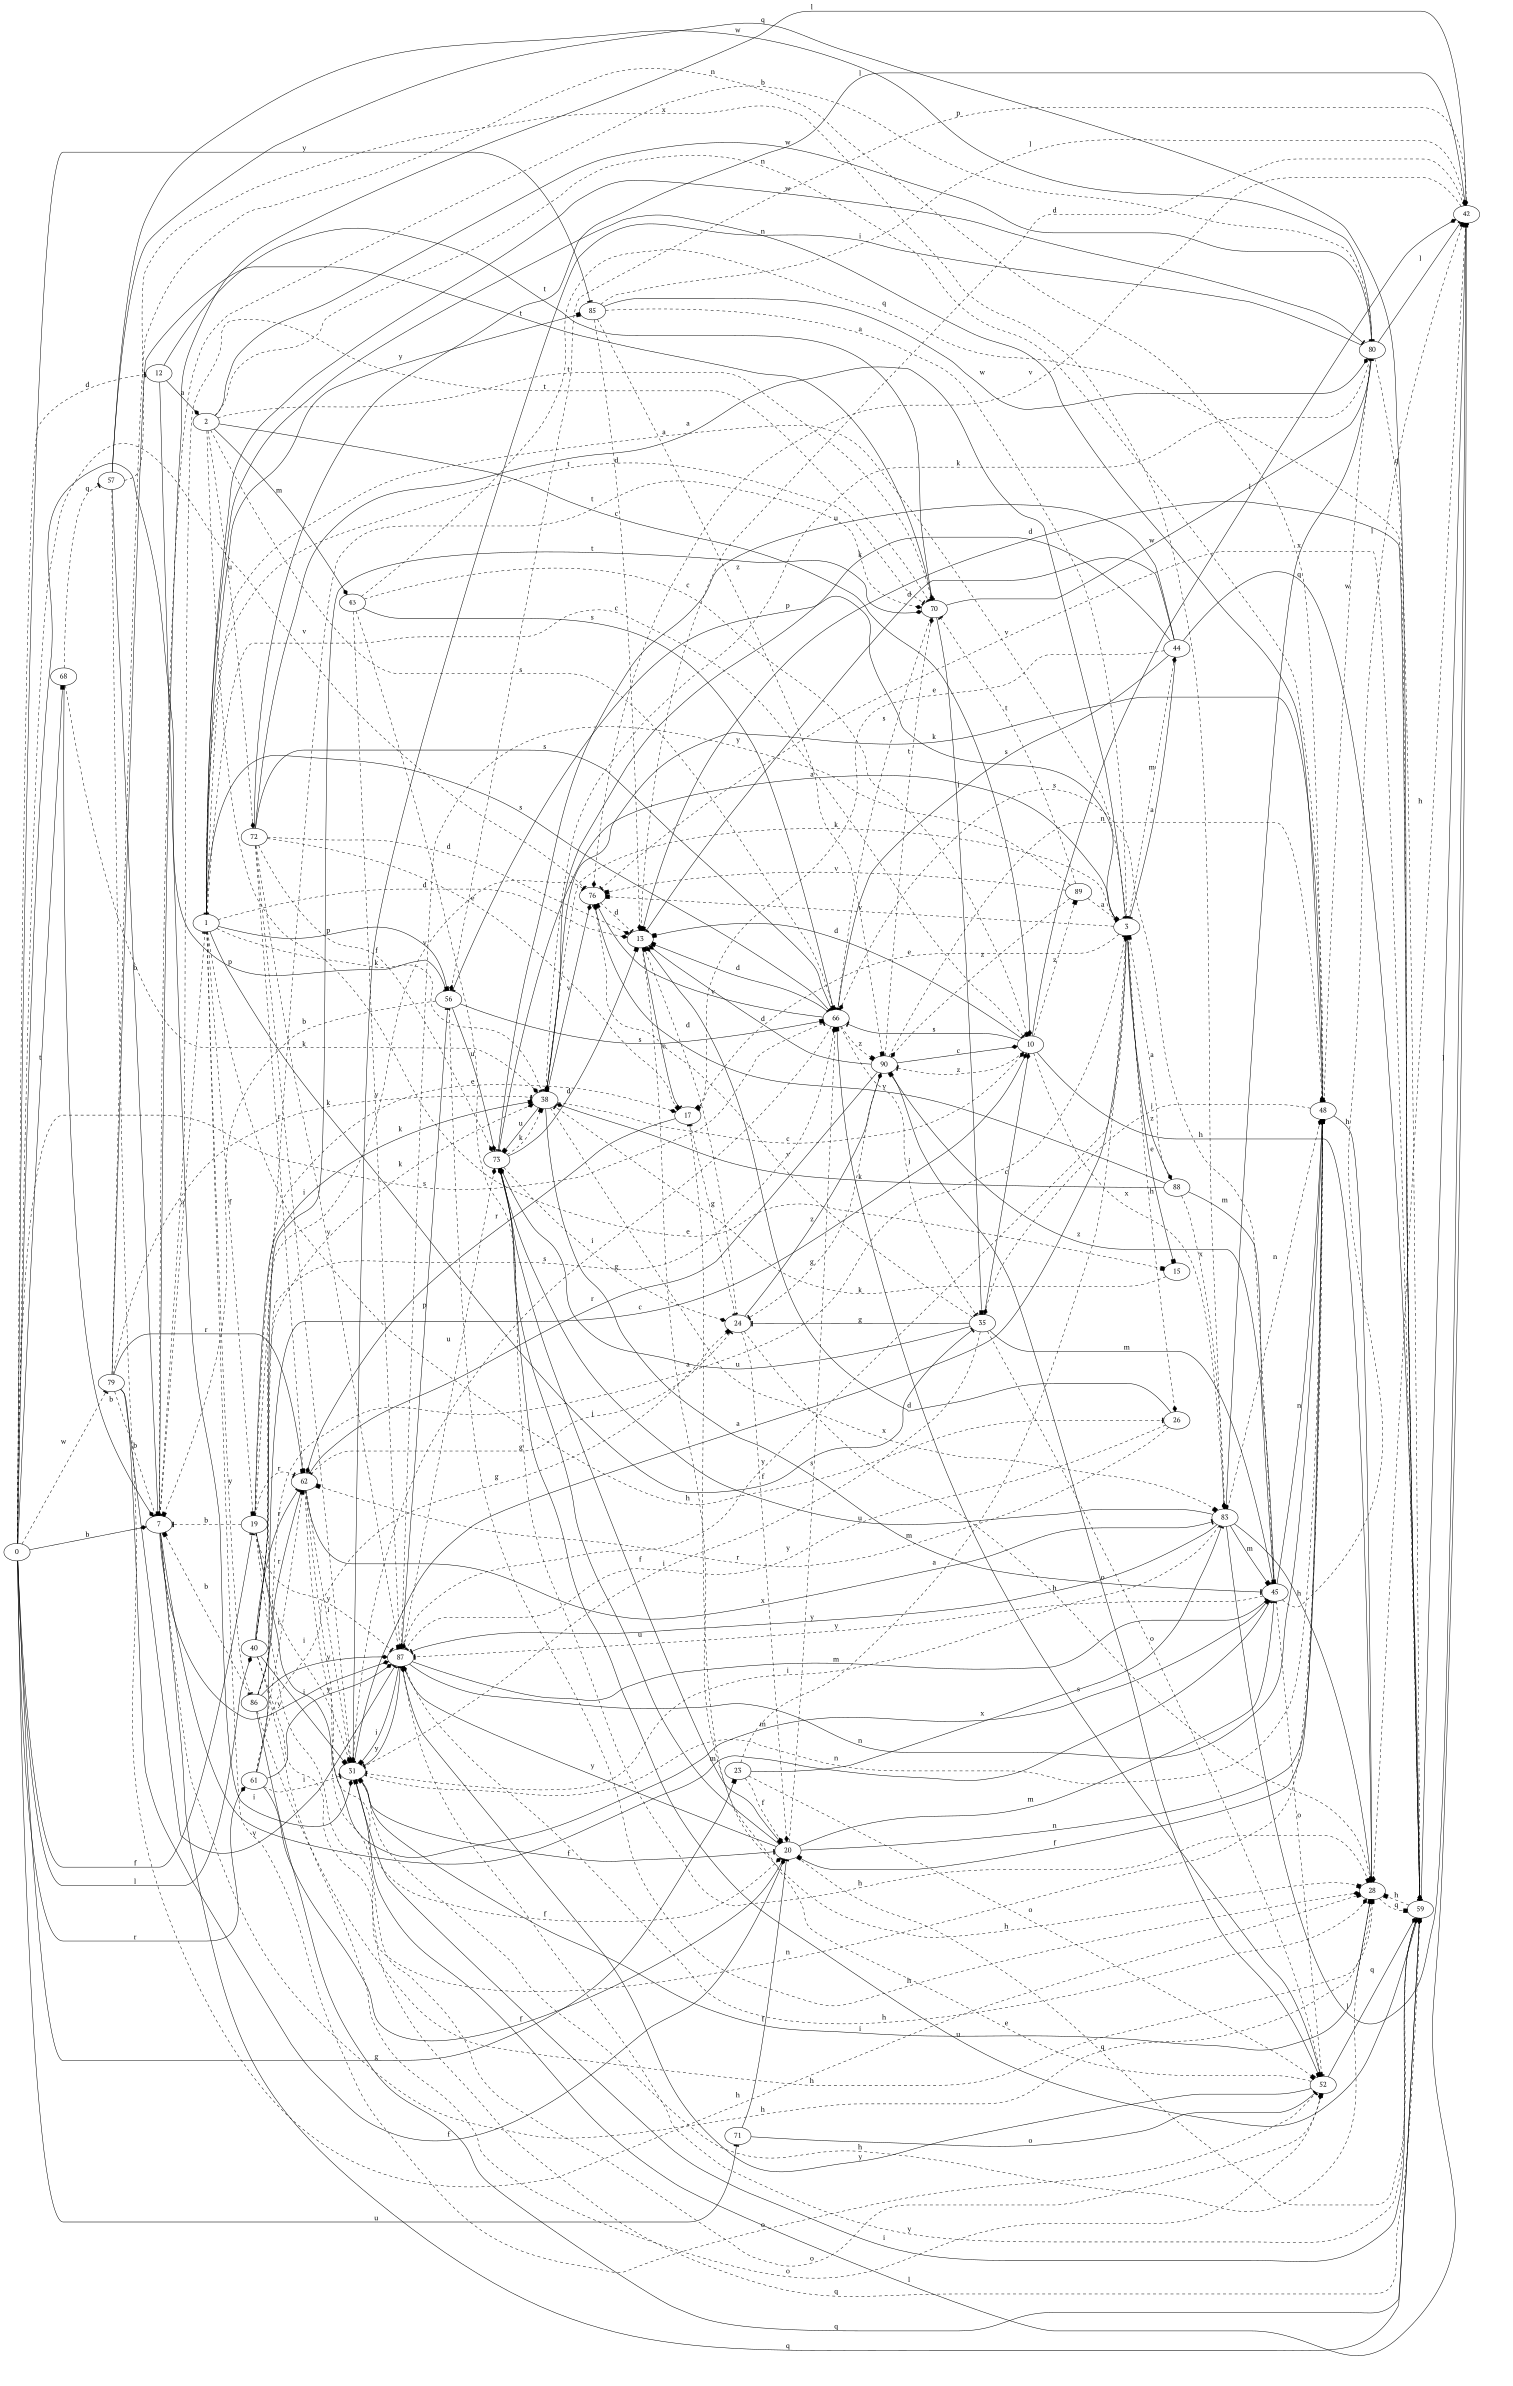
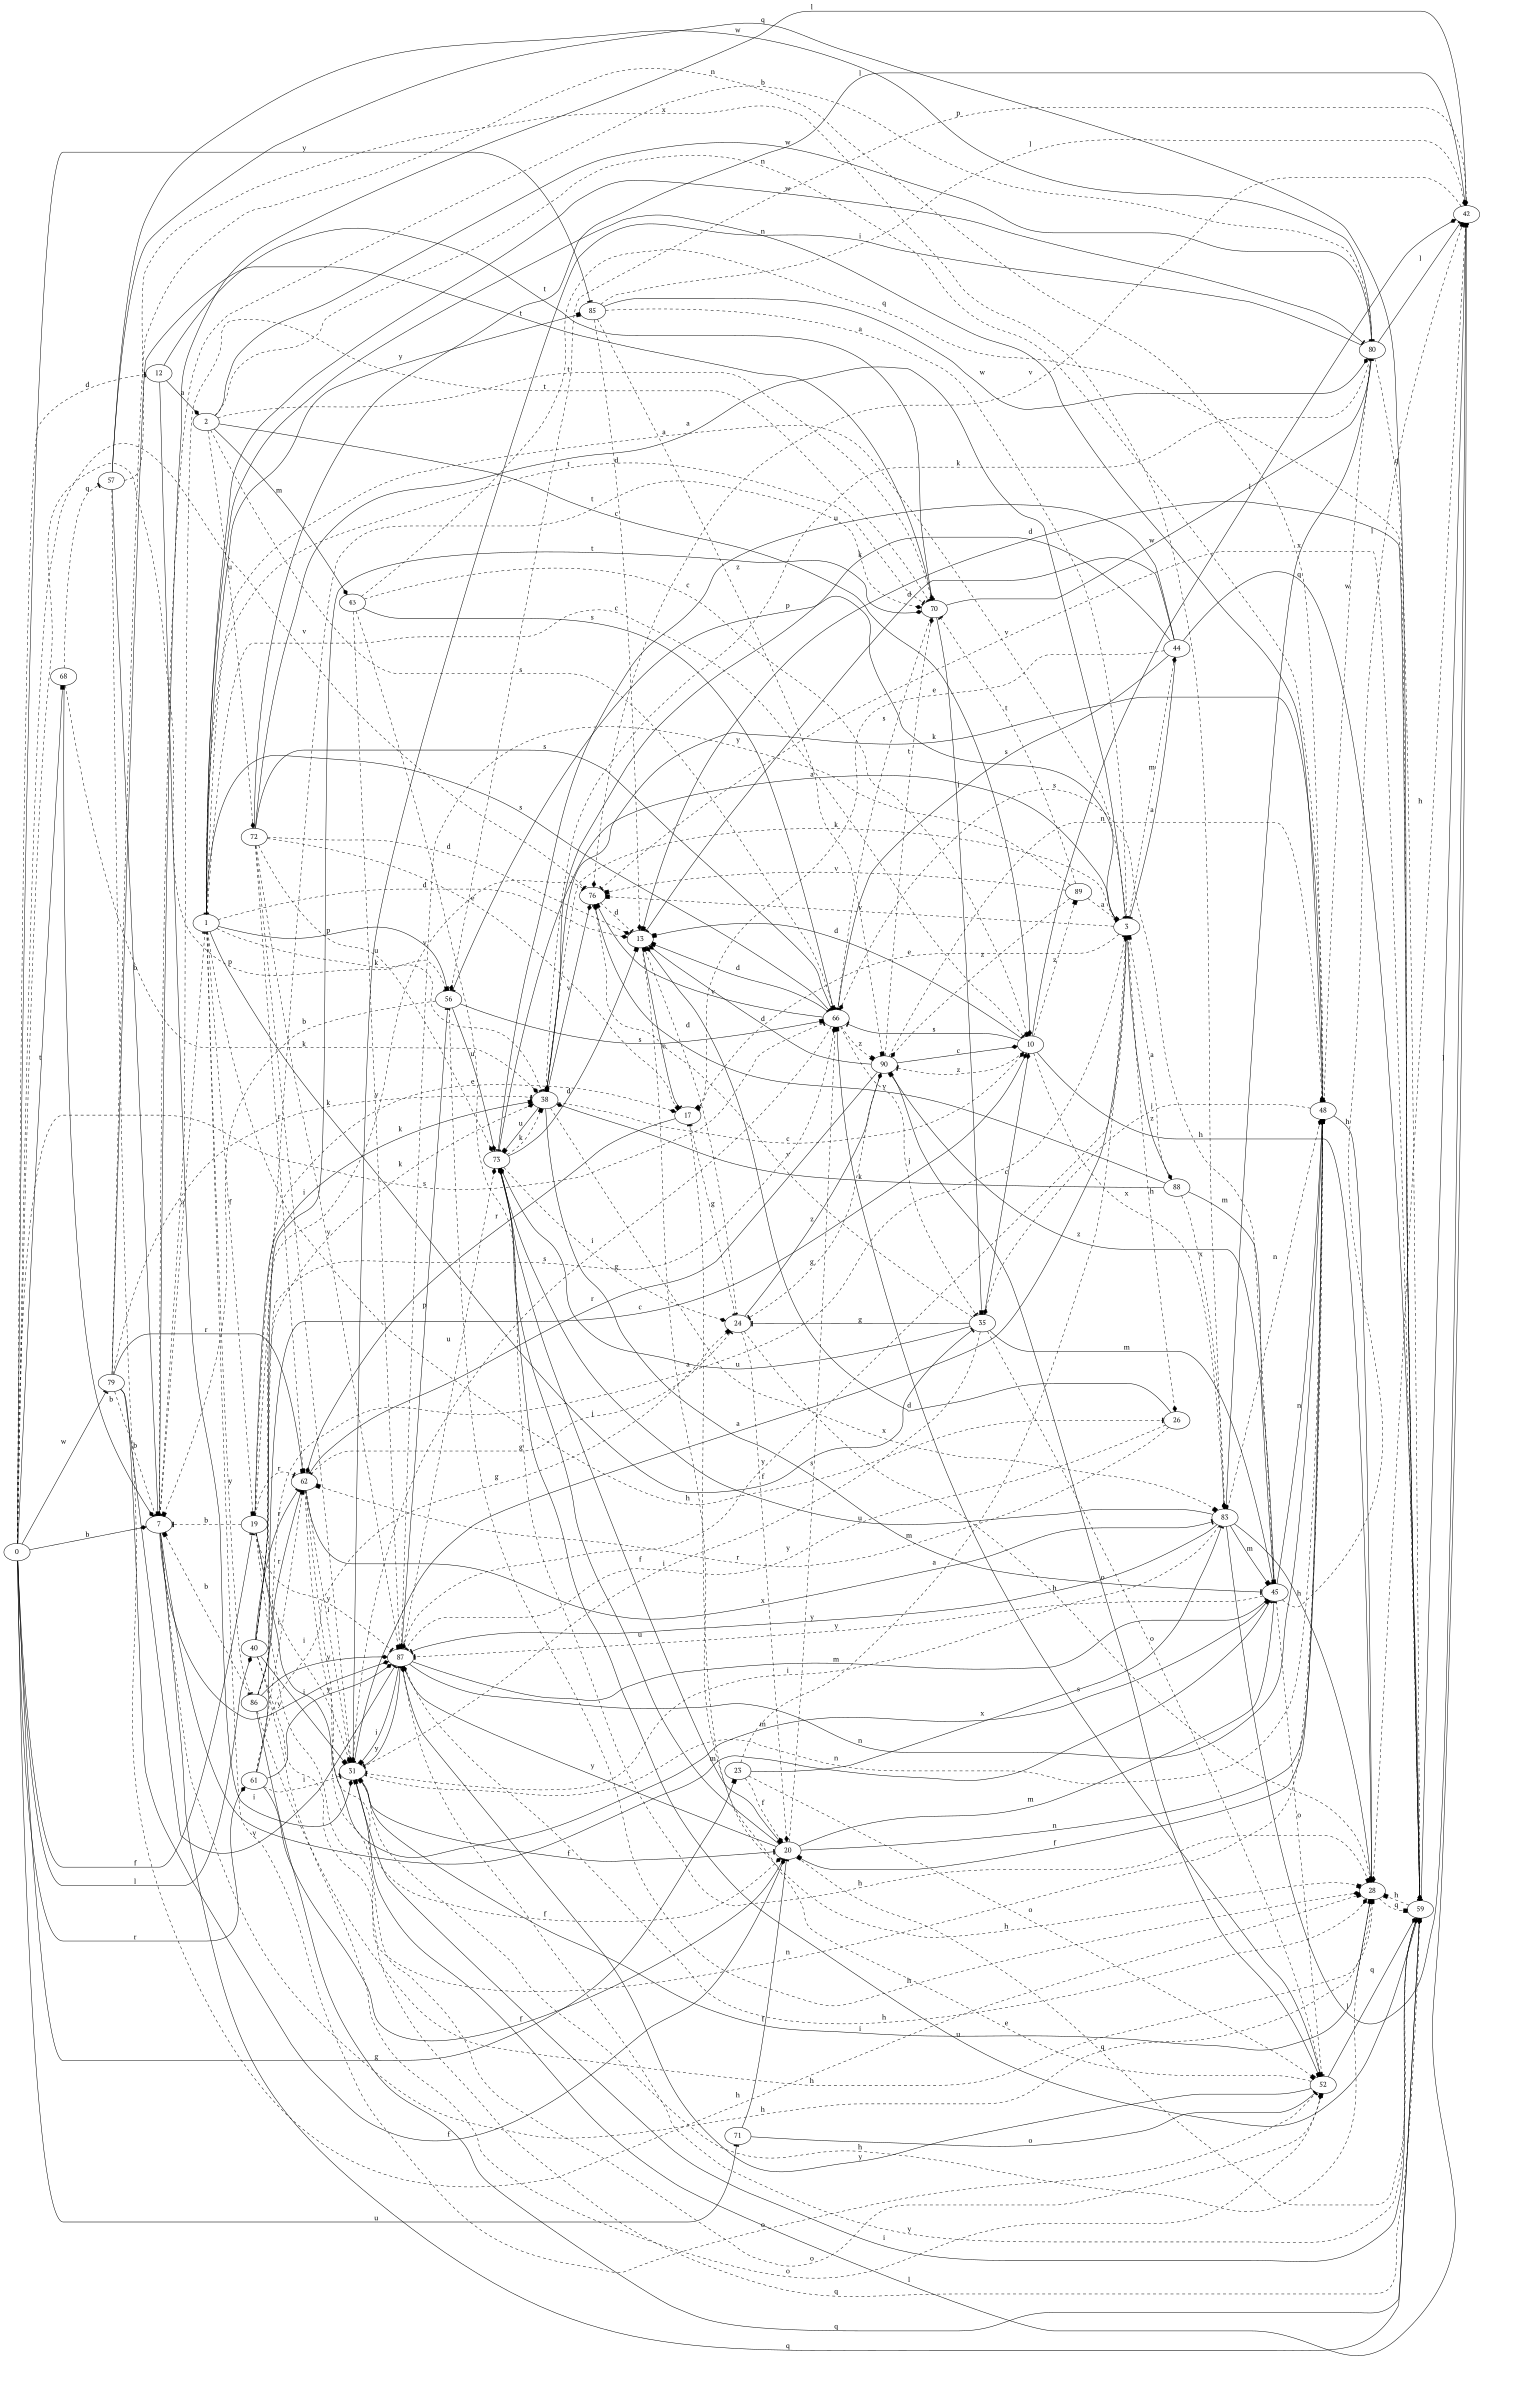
(908, 358) -> none
(51, 601) -> (51, 601)
(376, 951) -> (376, 951)
(1177, 1272) -> none
(64, 1469) -> (64, 1469)
